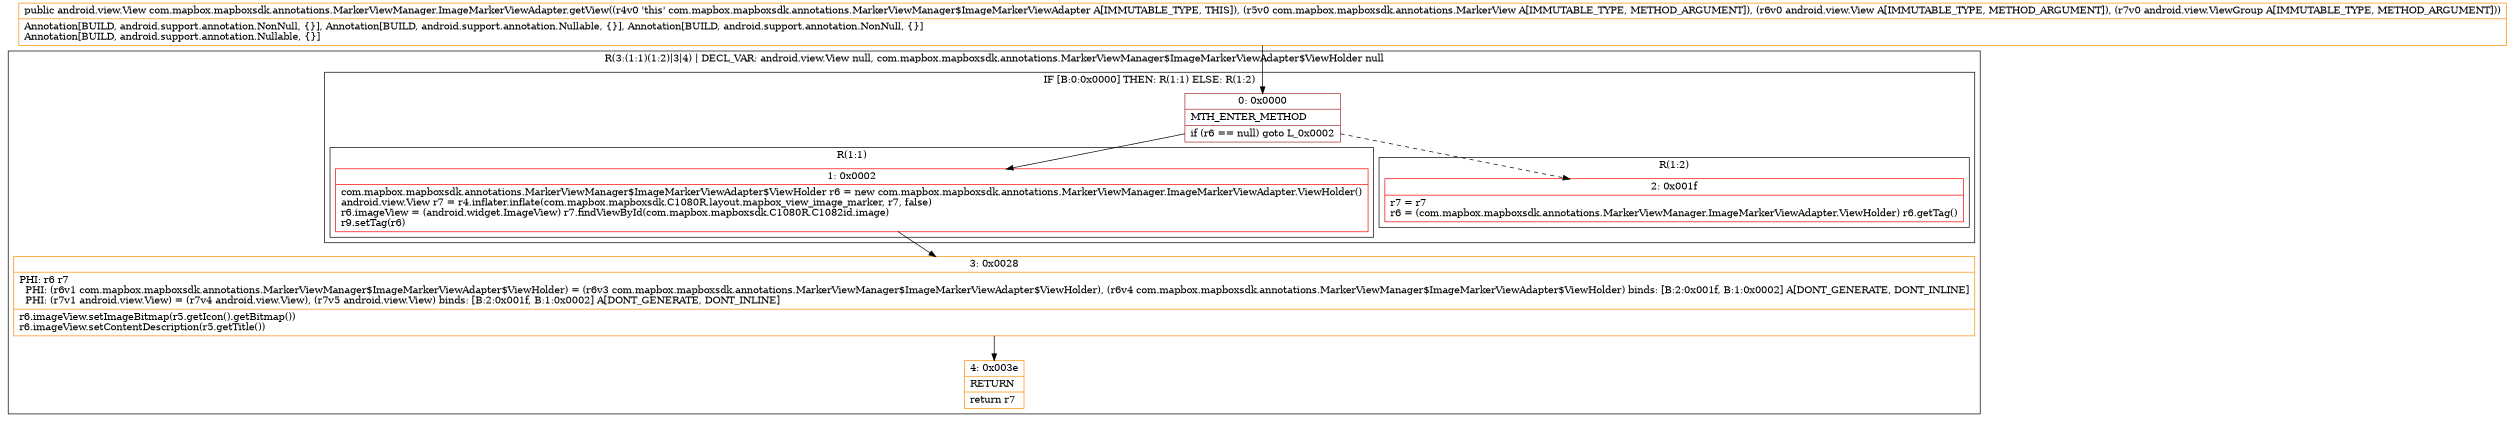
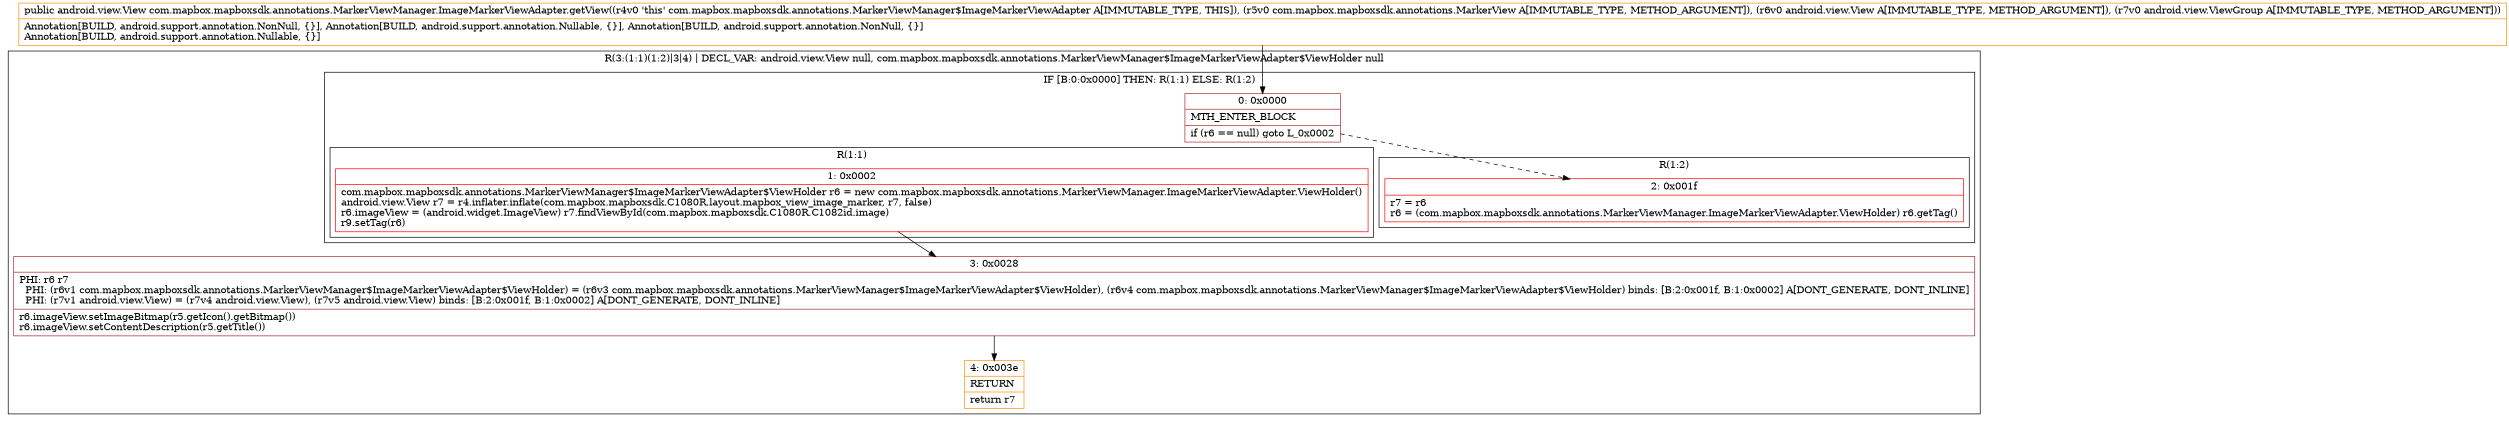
(1249, 117) -> (1243, 117)
(1090, 152) -> none
(1408, 203) -> (1408, 203)
(994, 296) -> (994, 296)
